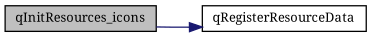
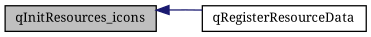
(173, 27) -> (186, 10)
